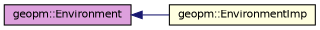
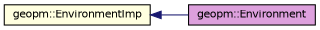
(156, 15) -> (175, 15)
